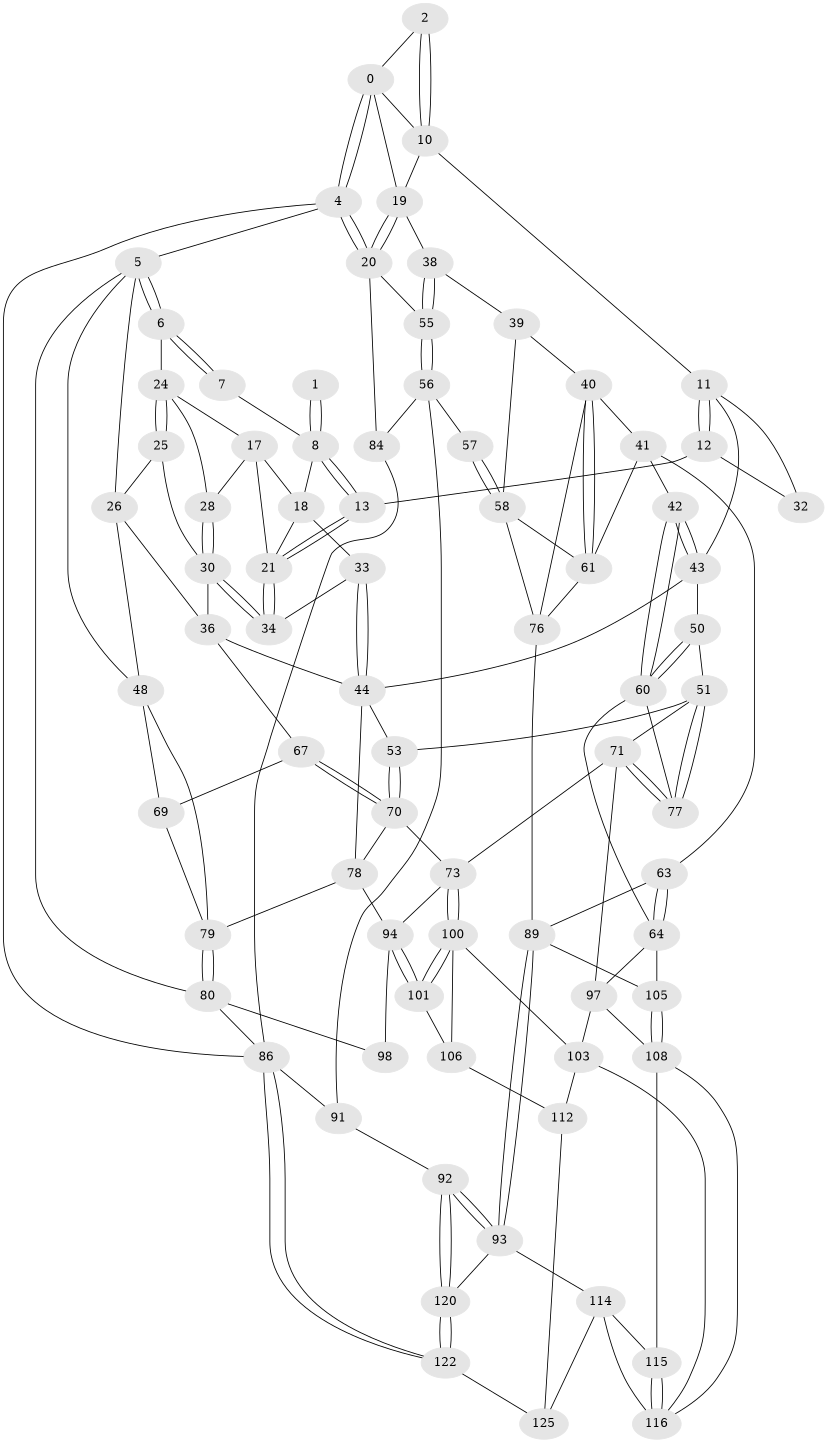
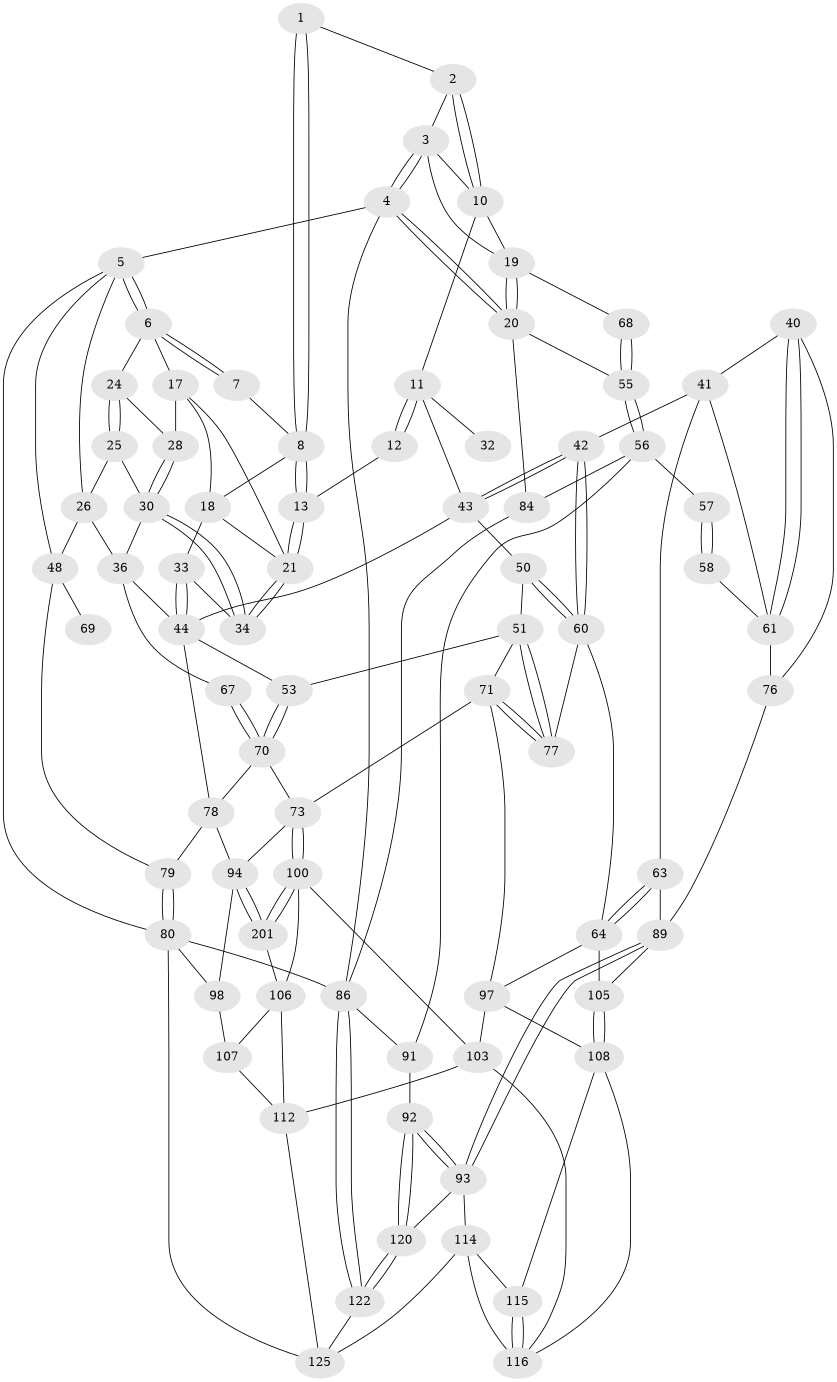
none -> (377, 49)
(371, 80) -> (426, 141)
(430, 263) -> (626, 324)
(517, 324) -> none
(208, 416) -> (162, 355)
(753, 477) -> none
(520, 569) -> none
(231, 782) -> none
(185, 874) -> none
(419, 996) -> (263, 935)
none -> (227, 1057)
none -> (169, 1188)
